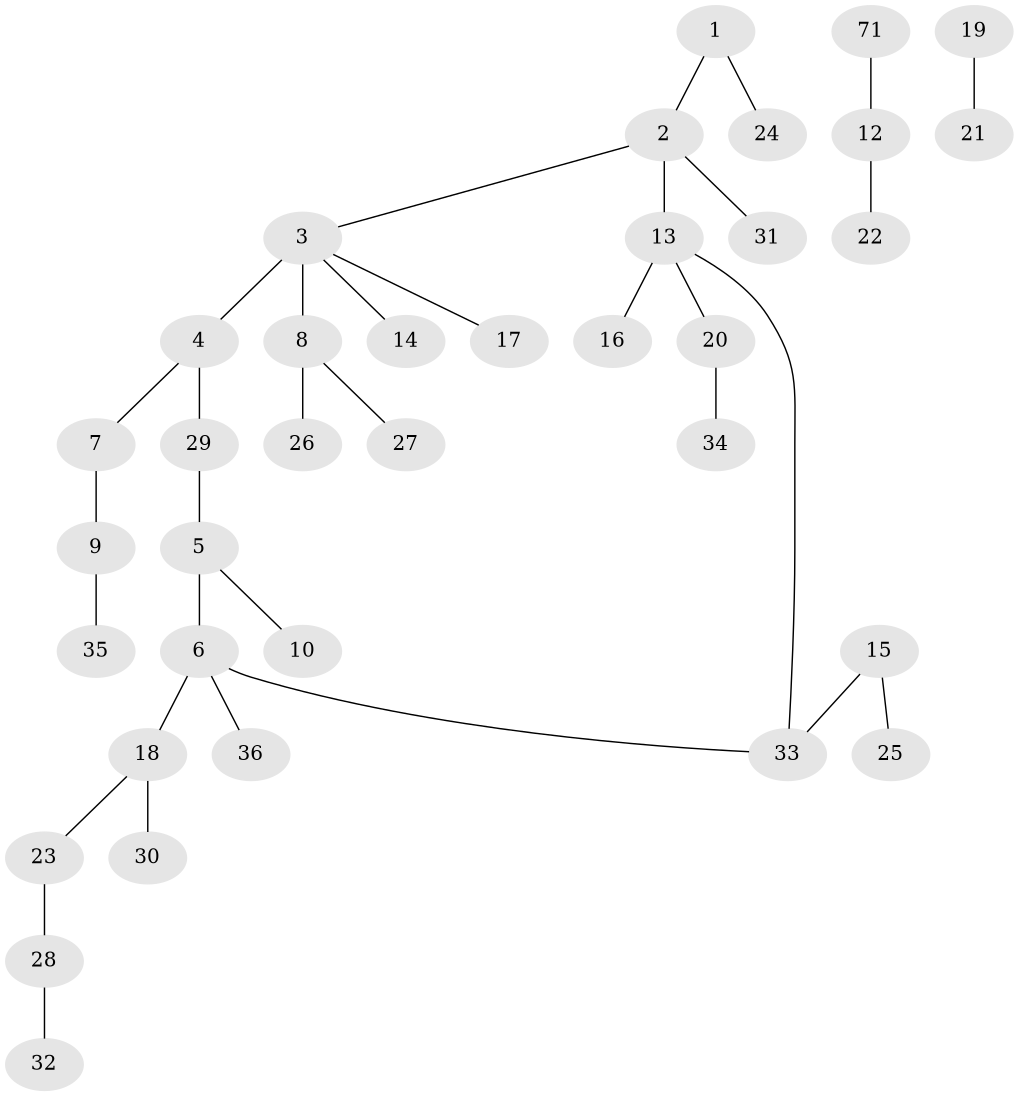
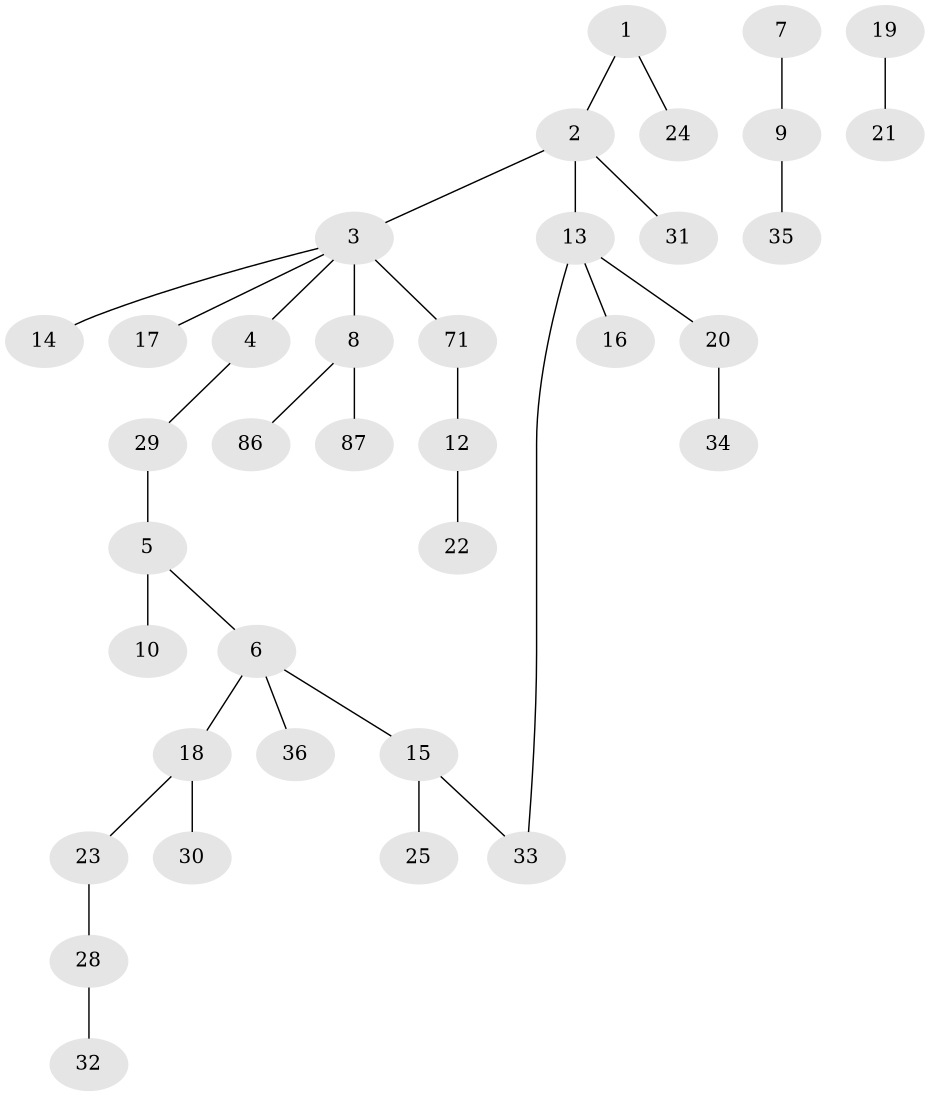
none -> (406, 290)
(148, 393) -> none
(303, 445) -> (251, 445)
(406, 445) -> (354, 445)
(486, 726) -> (338, 703)
